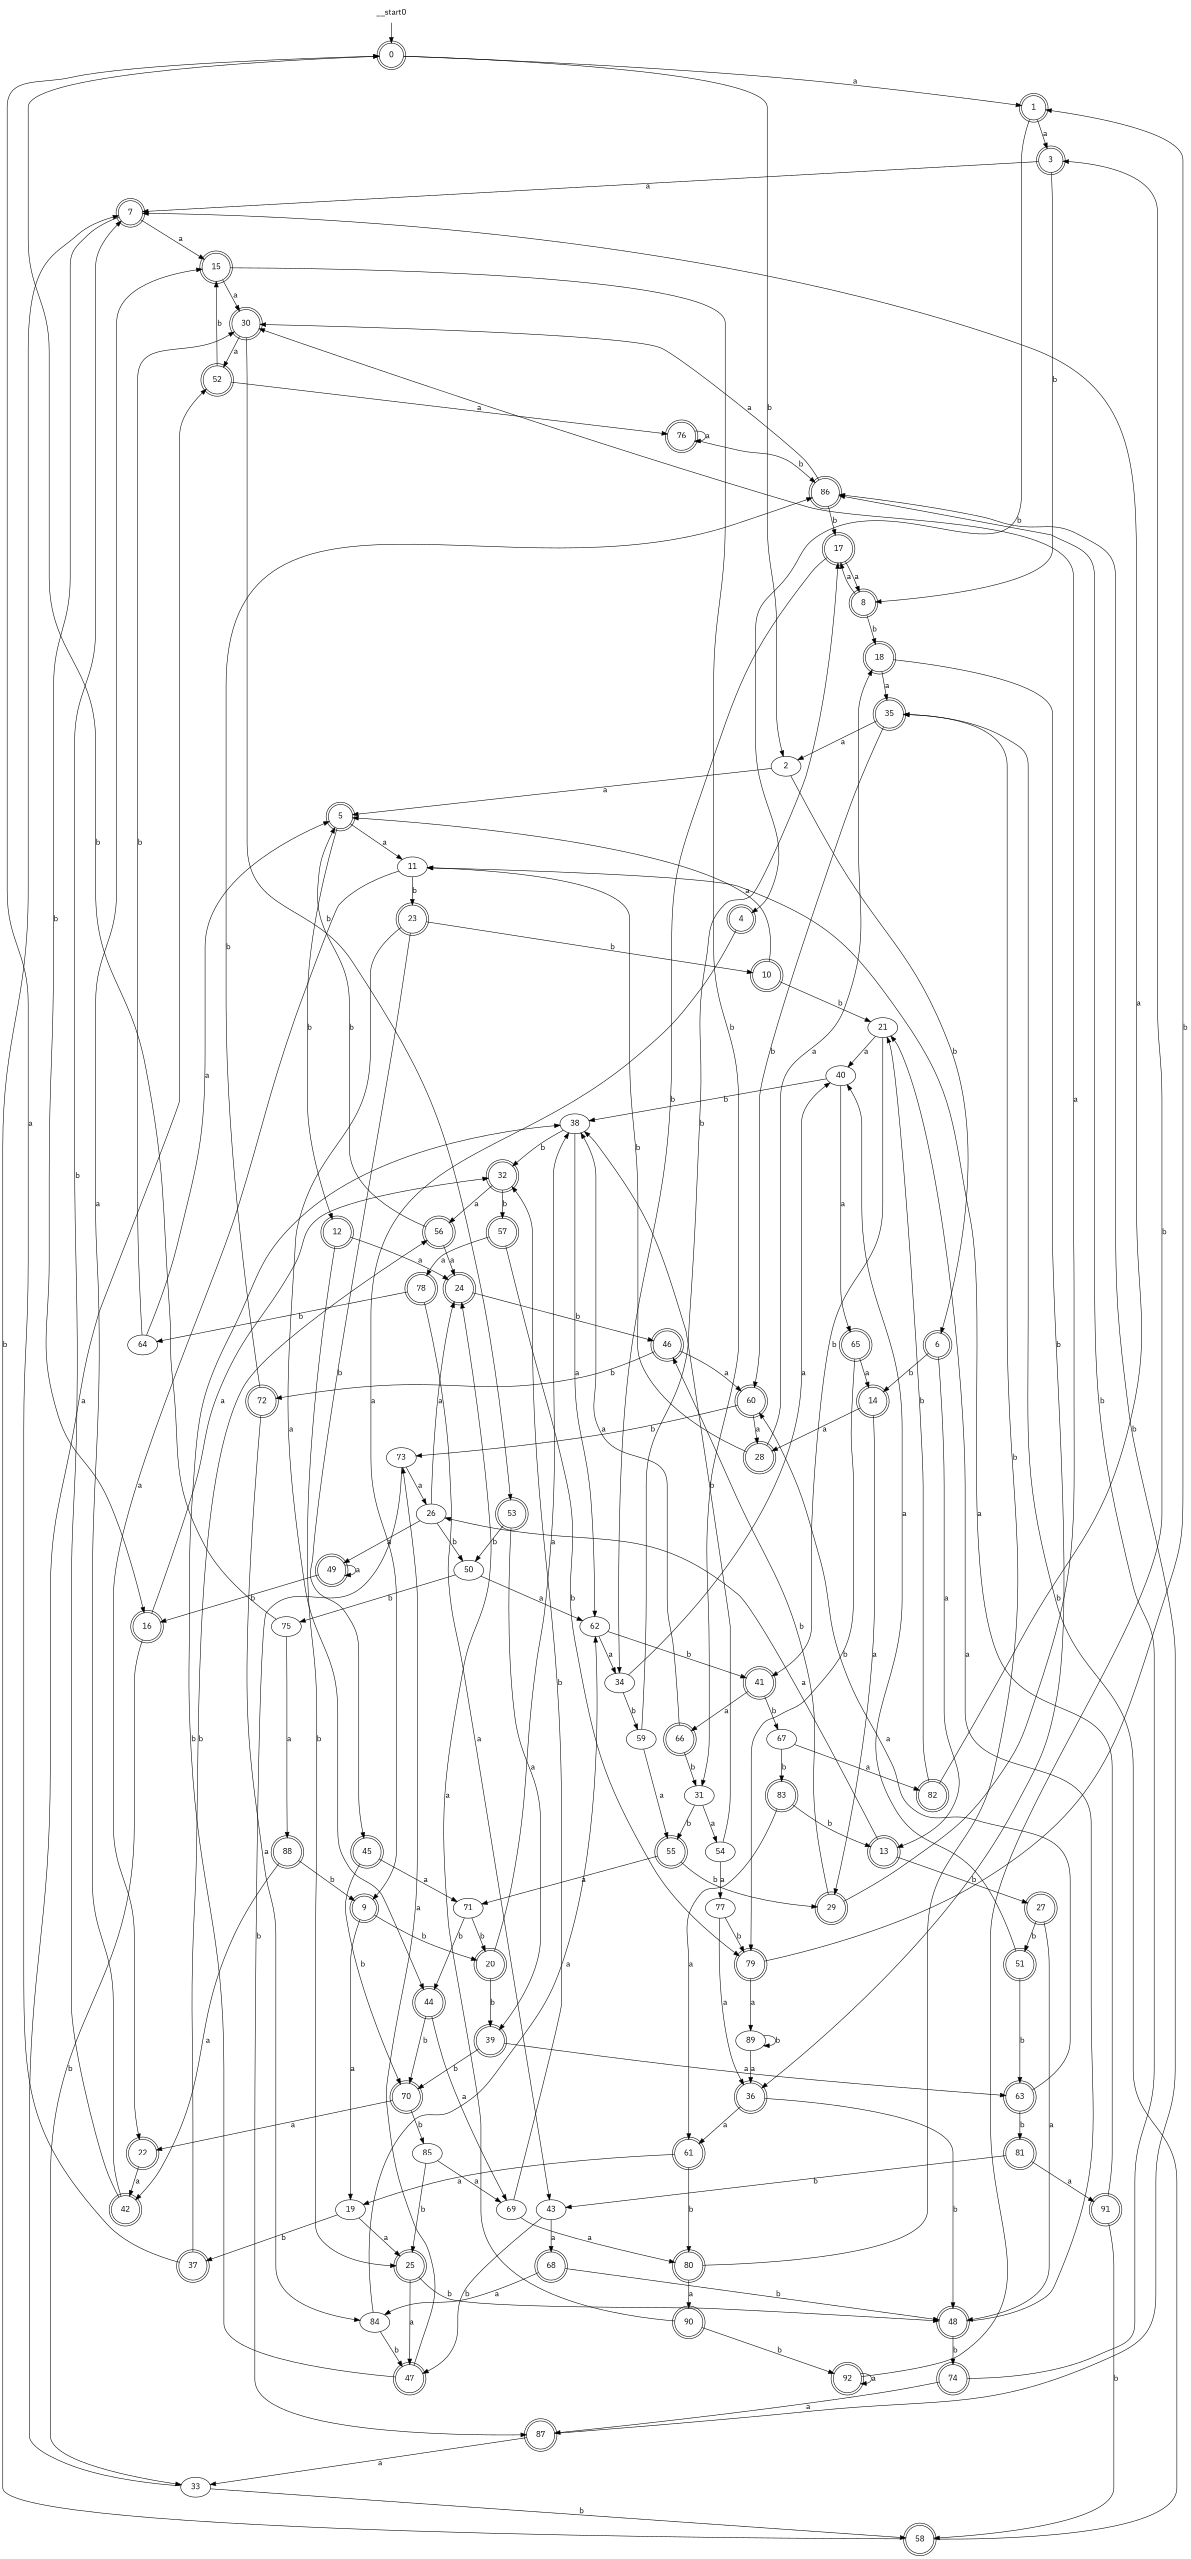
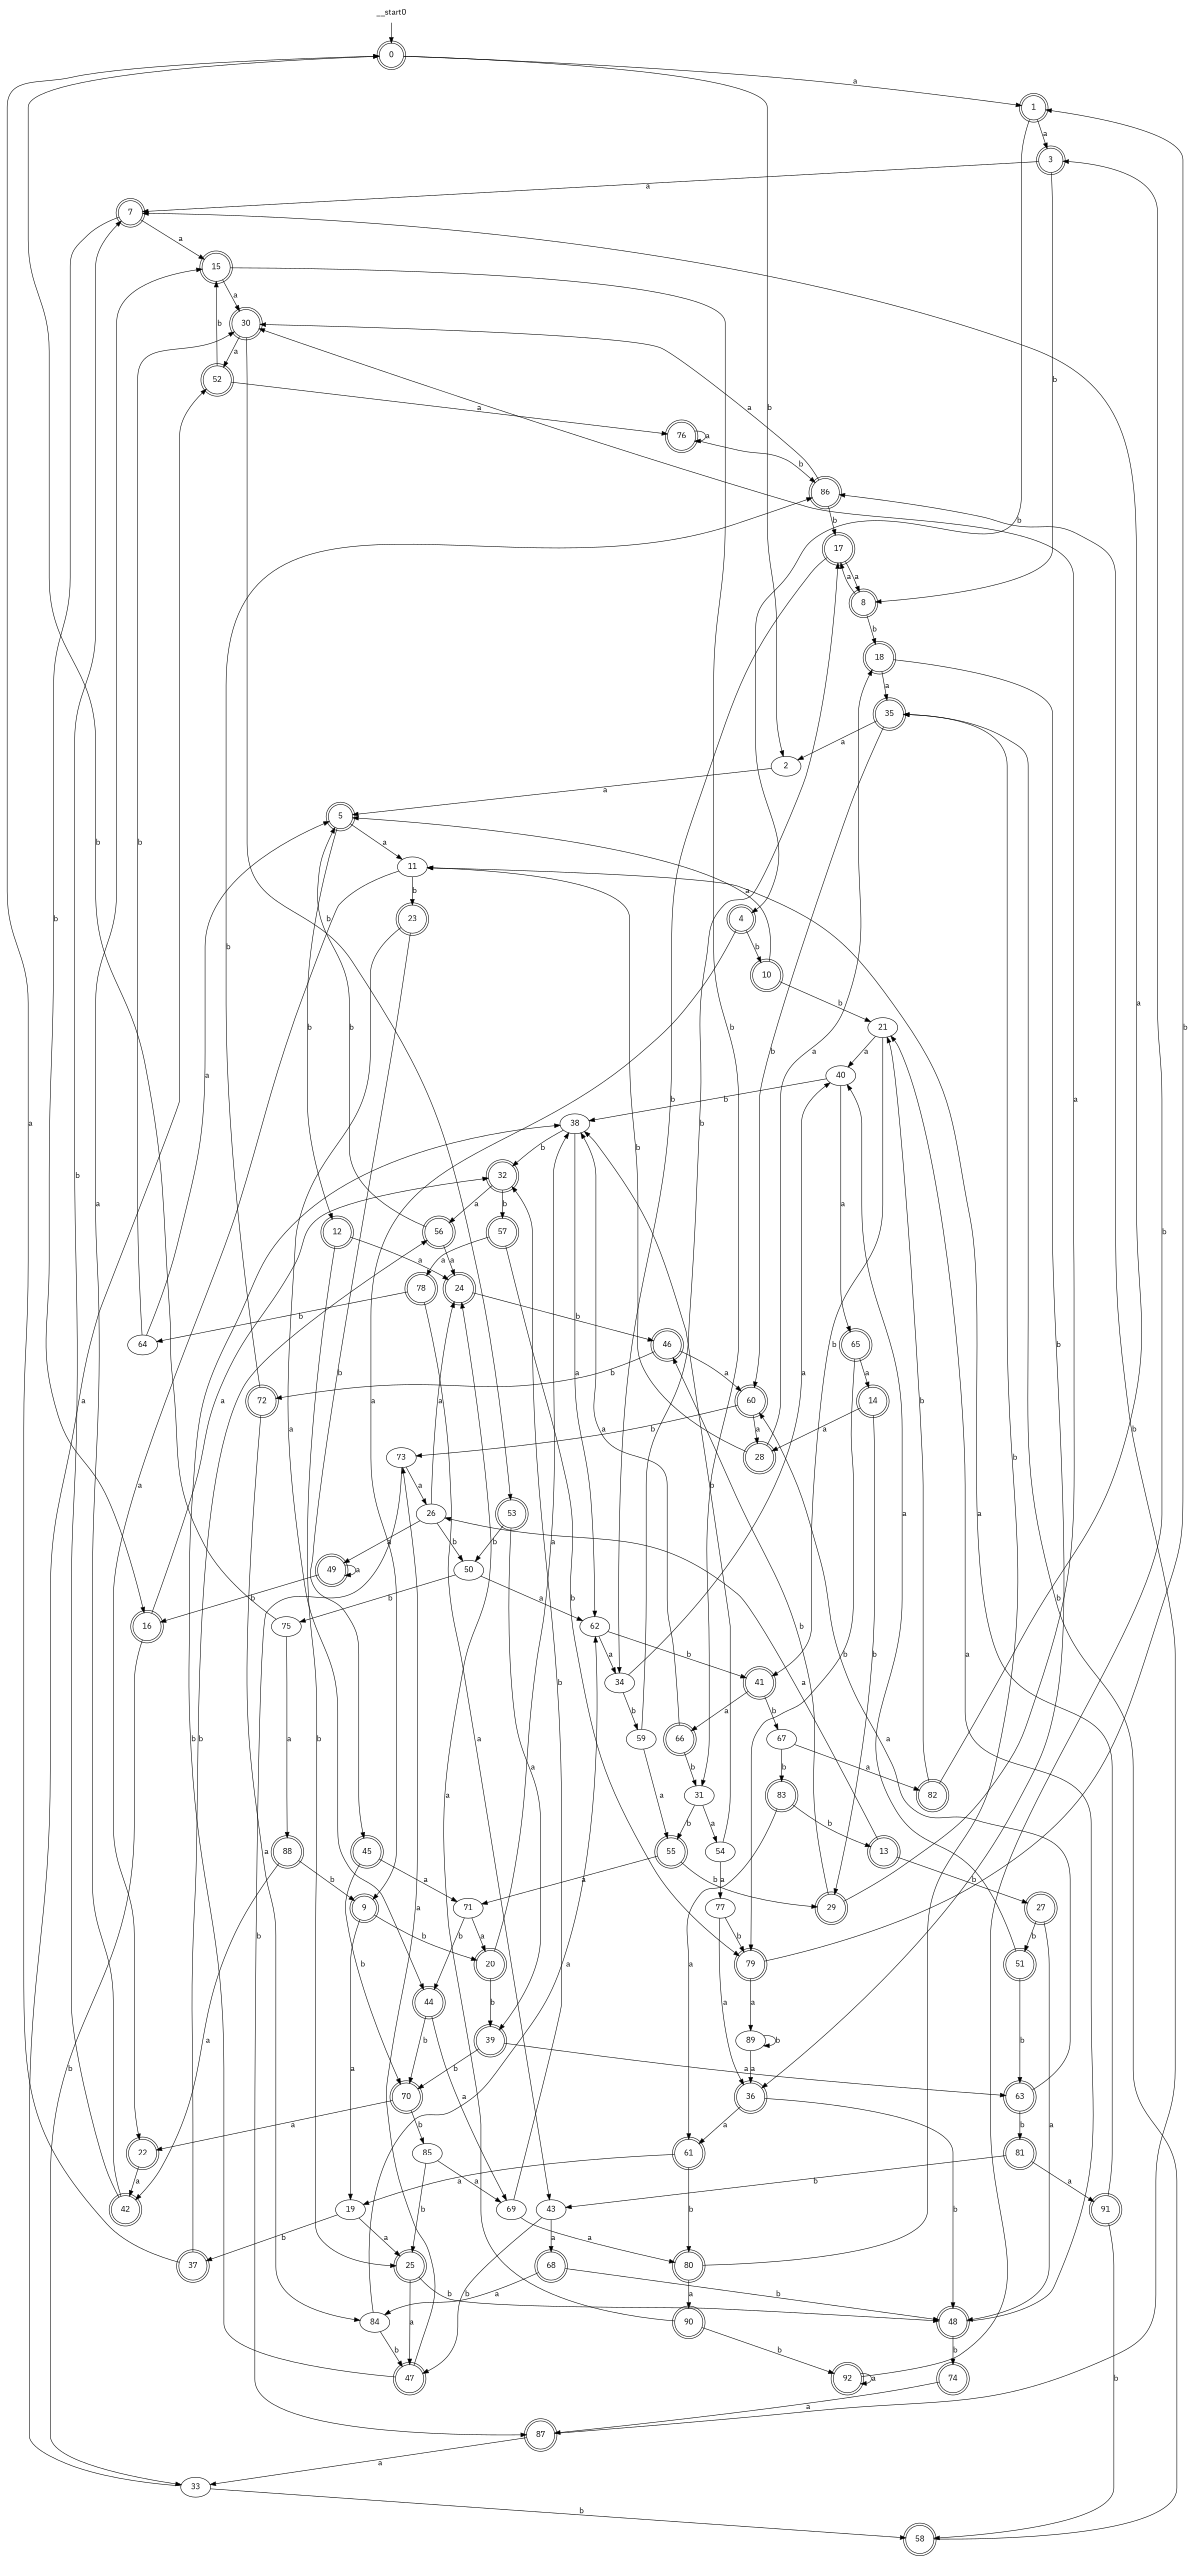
(587, 947) -> (752, 944)
(938, 1345) -> none
(1100, 1410) -> none
(875, 1655) -> (875, 1655)
(3, 1786) -> none
(483, 1936) -> (483, 1936)
